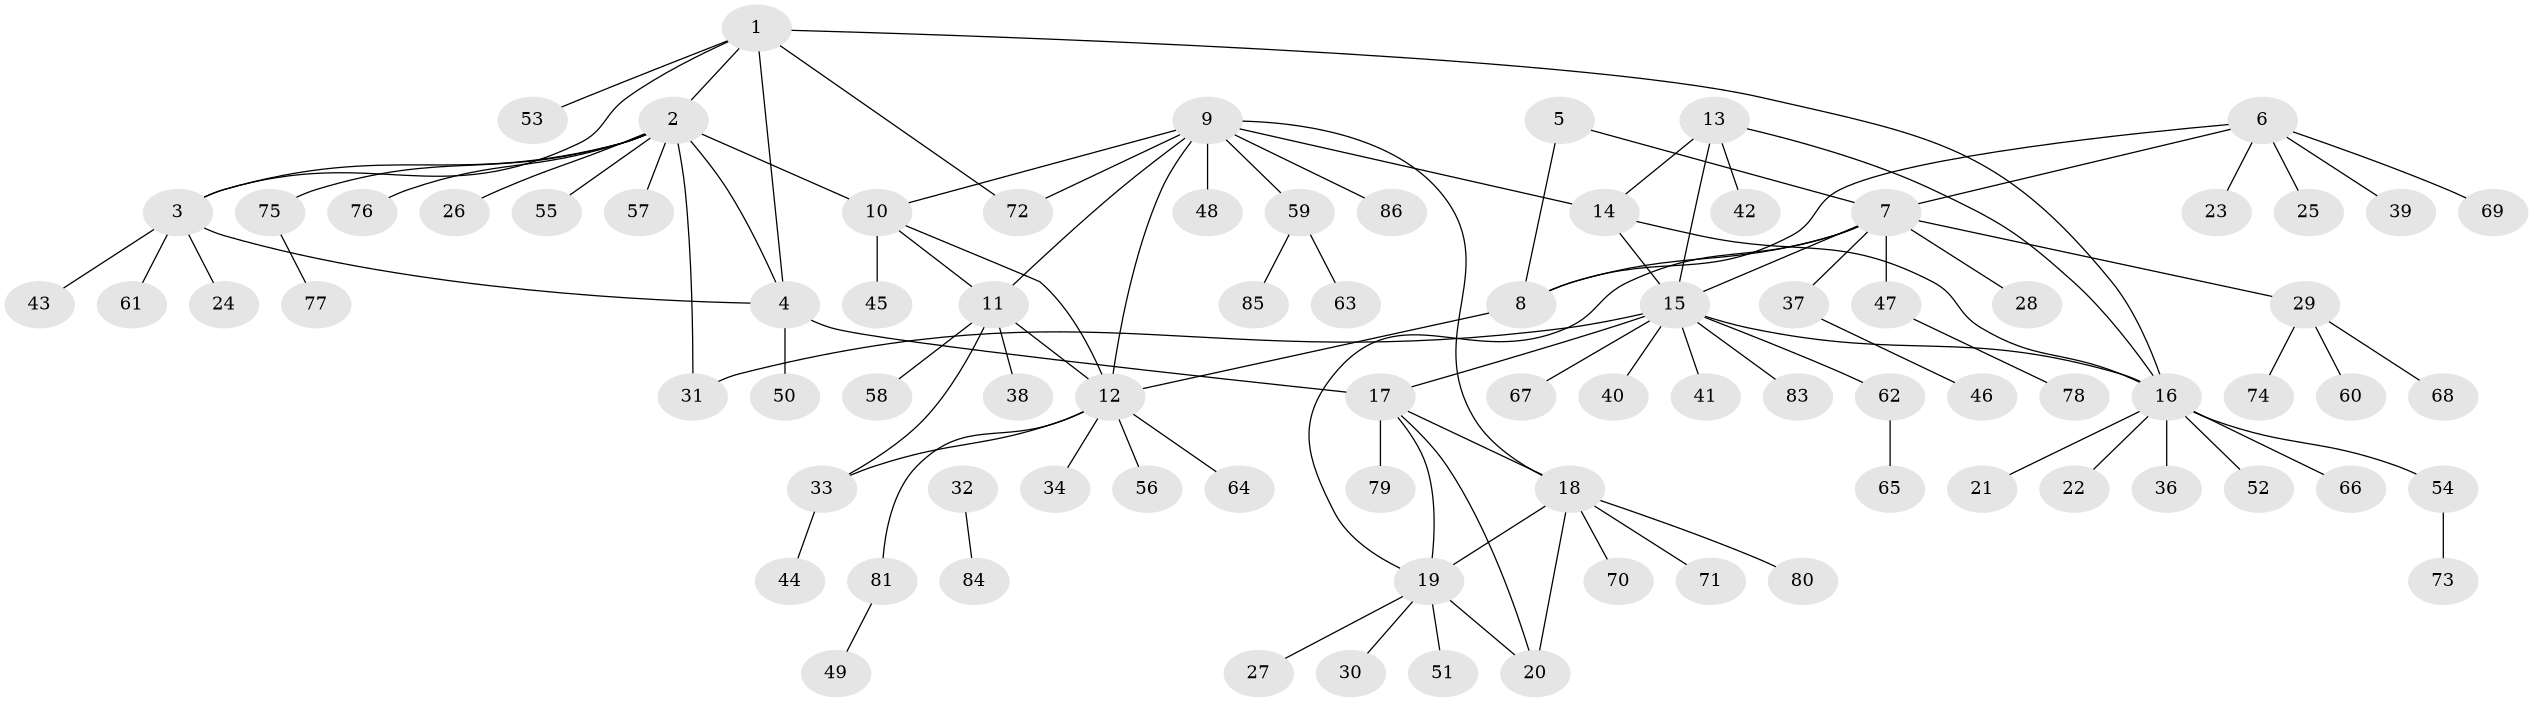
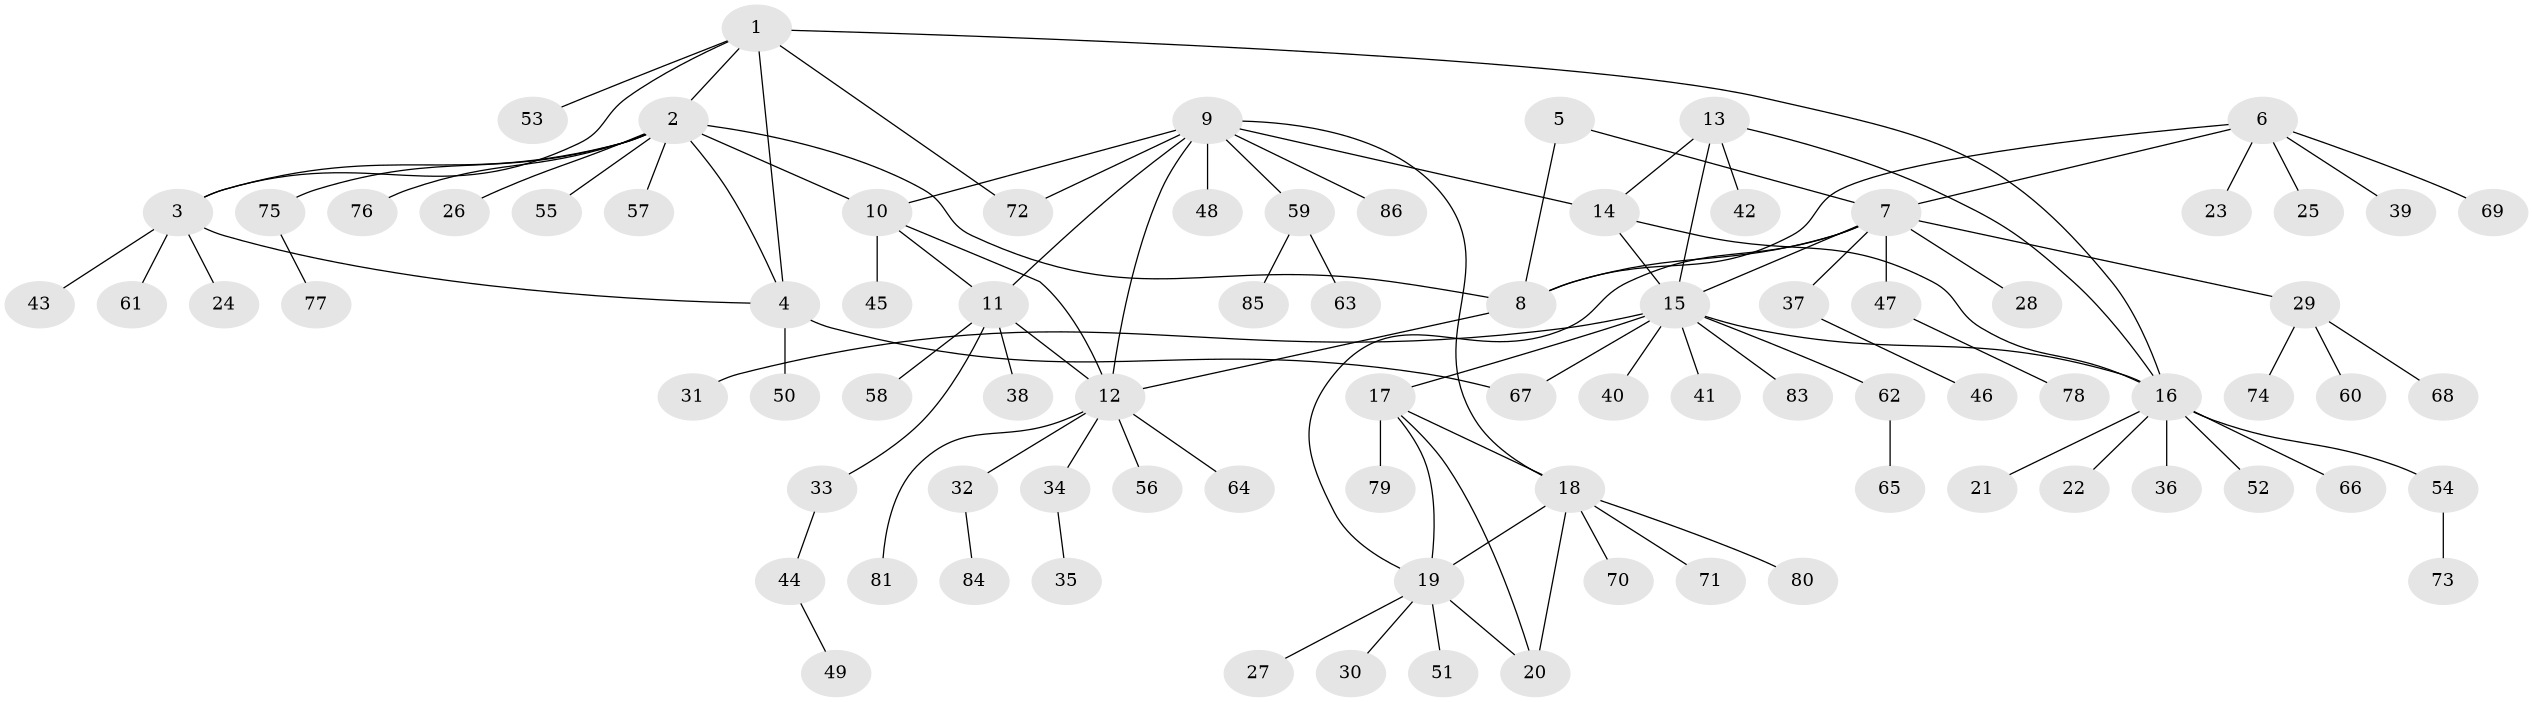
(690, 258) -> (1081, 272)
(1037, 358) -> (1149, 361)
(920, 454) -> (1037, 443)
none -> (1067, 581)
(859, 628) -> (813, 628)
